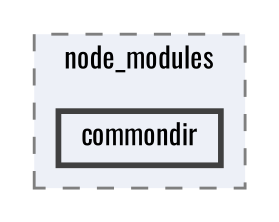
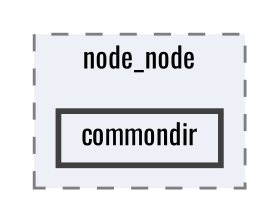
(140, 61) -> (140, 61)
